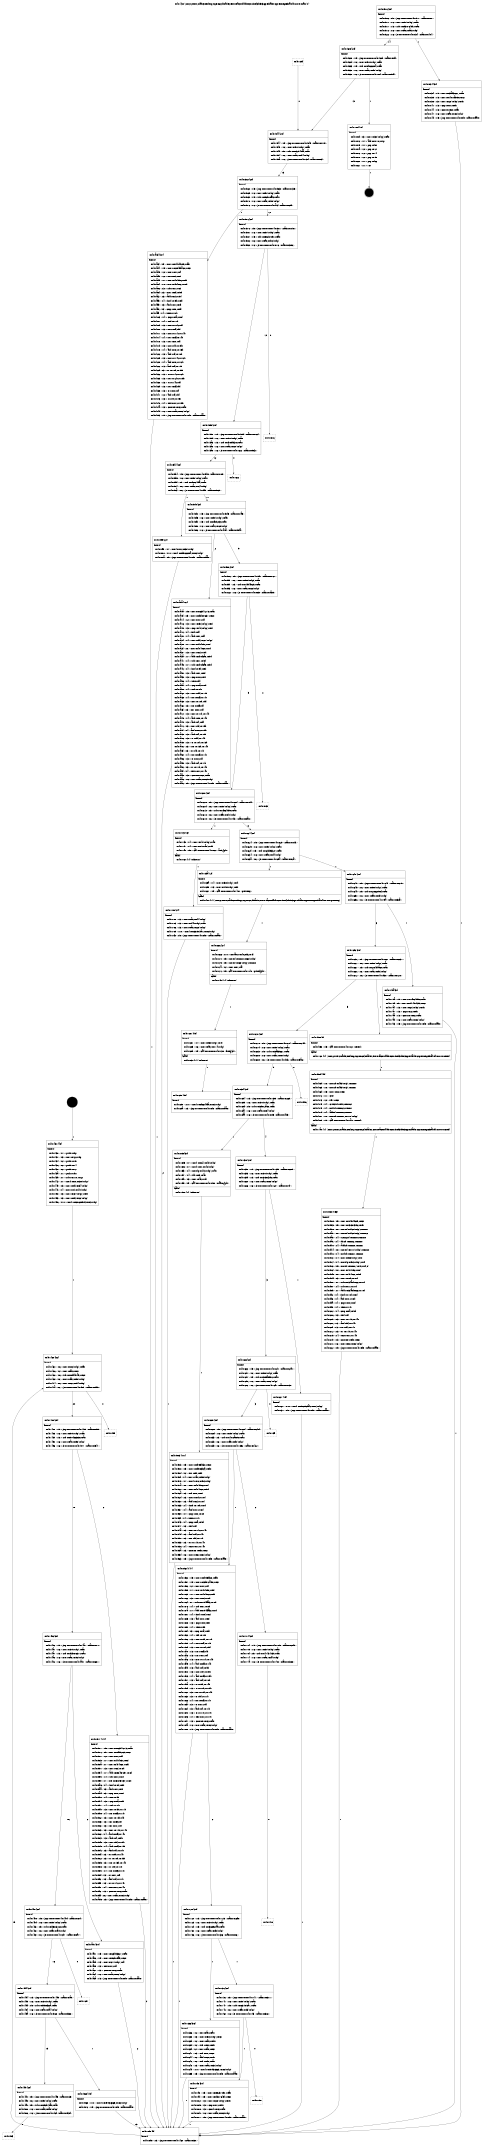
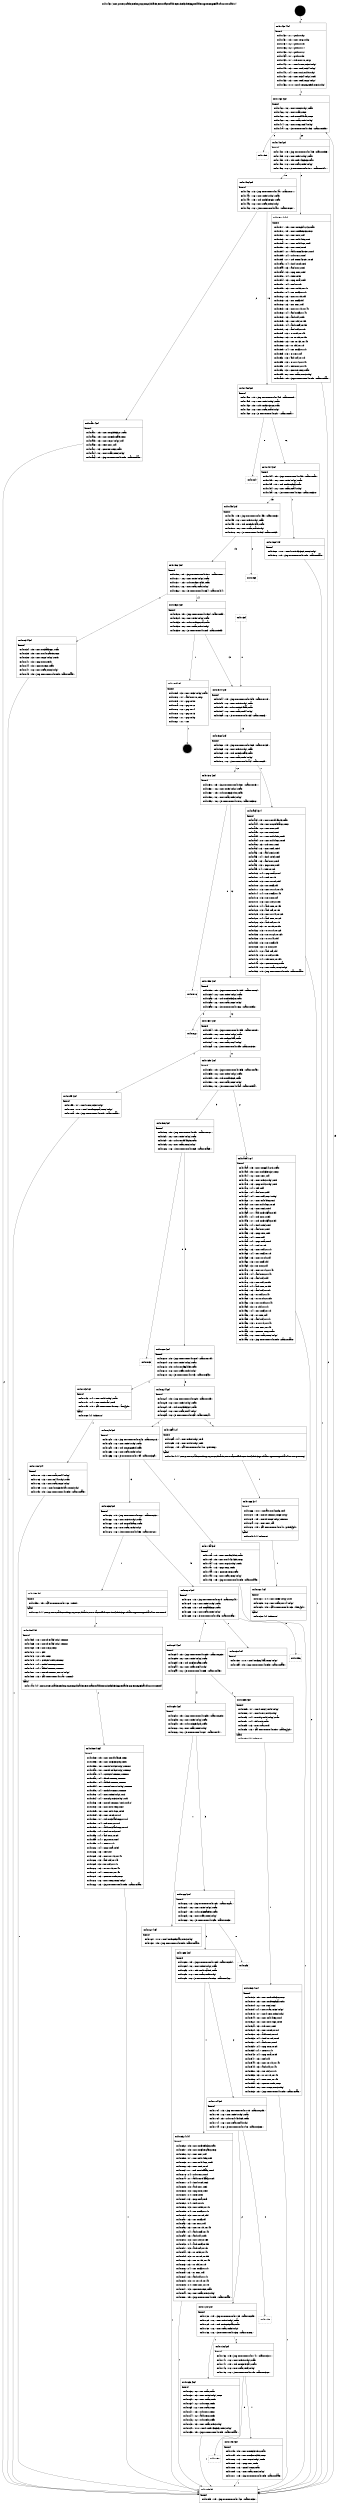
none -> (224, 548)
(205, 1077) -> (235, 1633)
(209, 1819) -> (241, 2217)
(136, 2125) -> (322, 1423)
